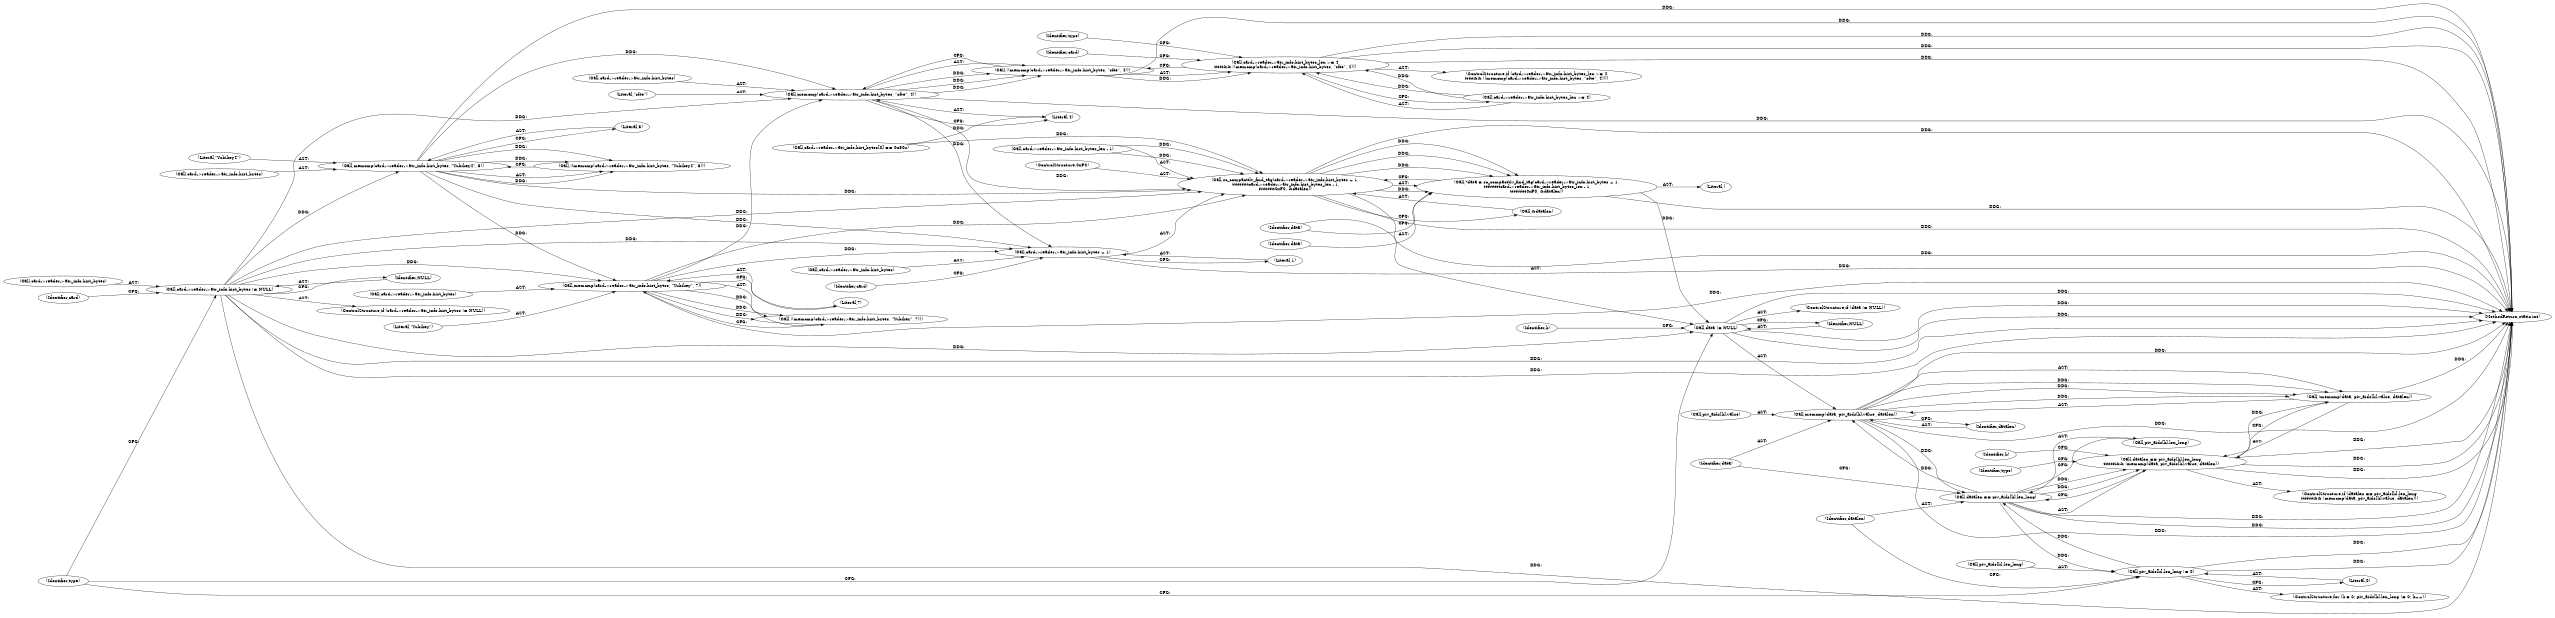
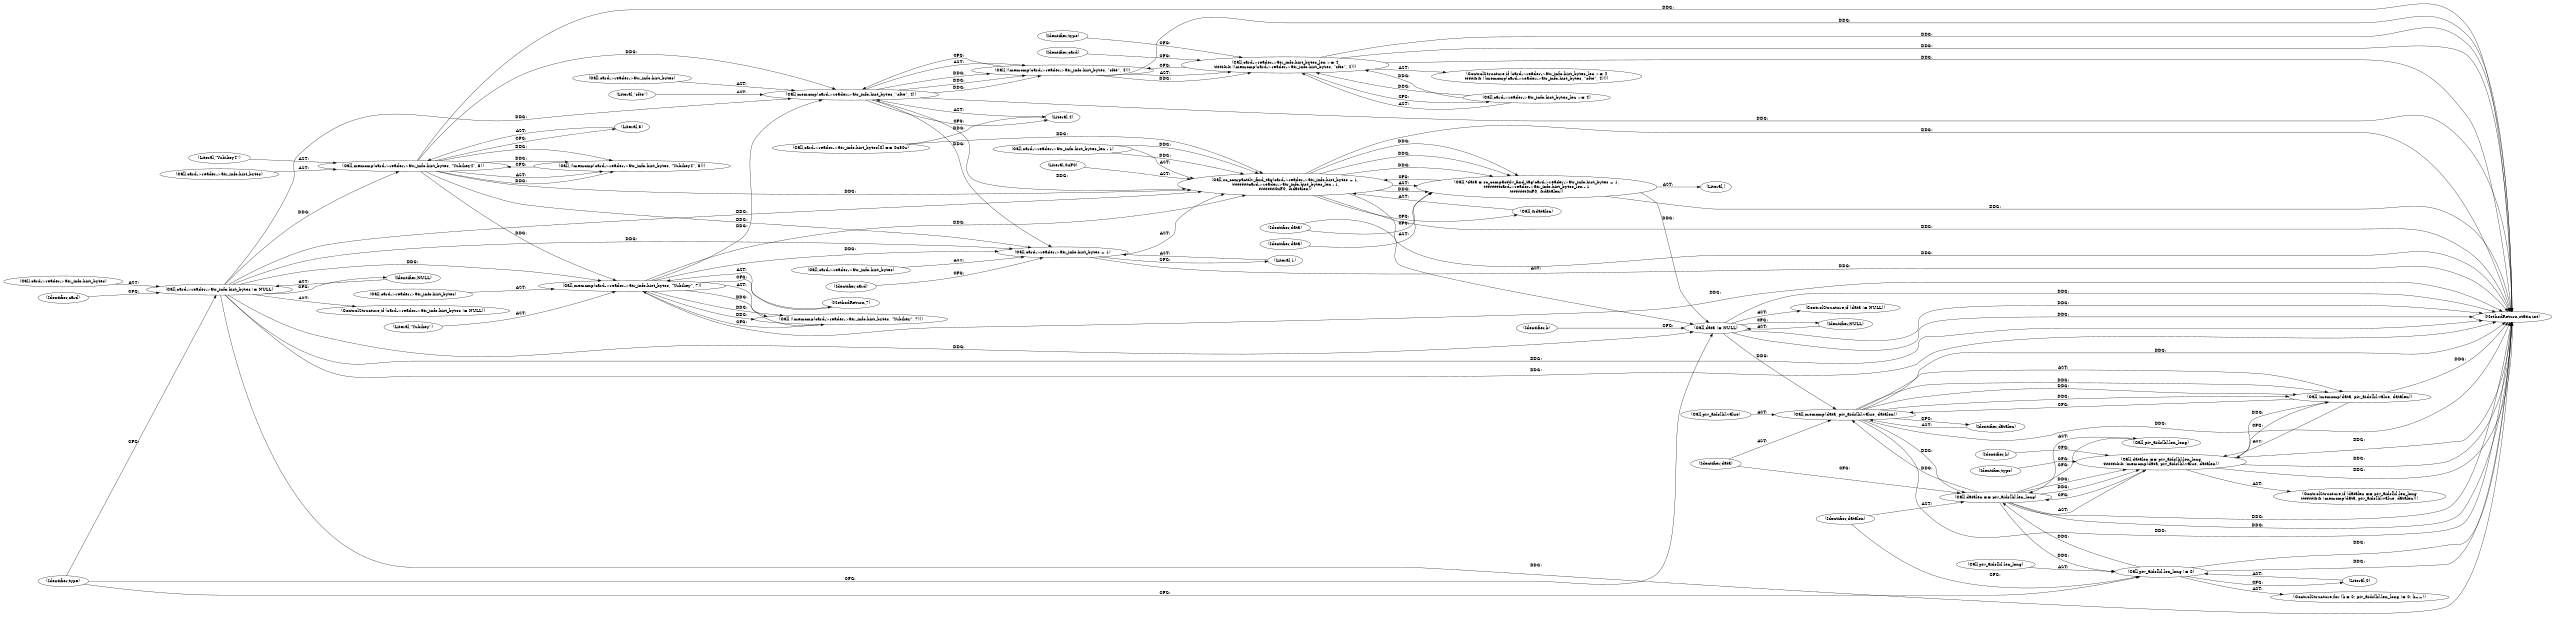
(1063, 165) -> (1063, 165)
(851, 303) -> (851, 303)
(1763, 356) -> (1763, 356)
(2064, 405) -> (2064, 405)
